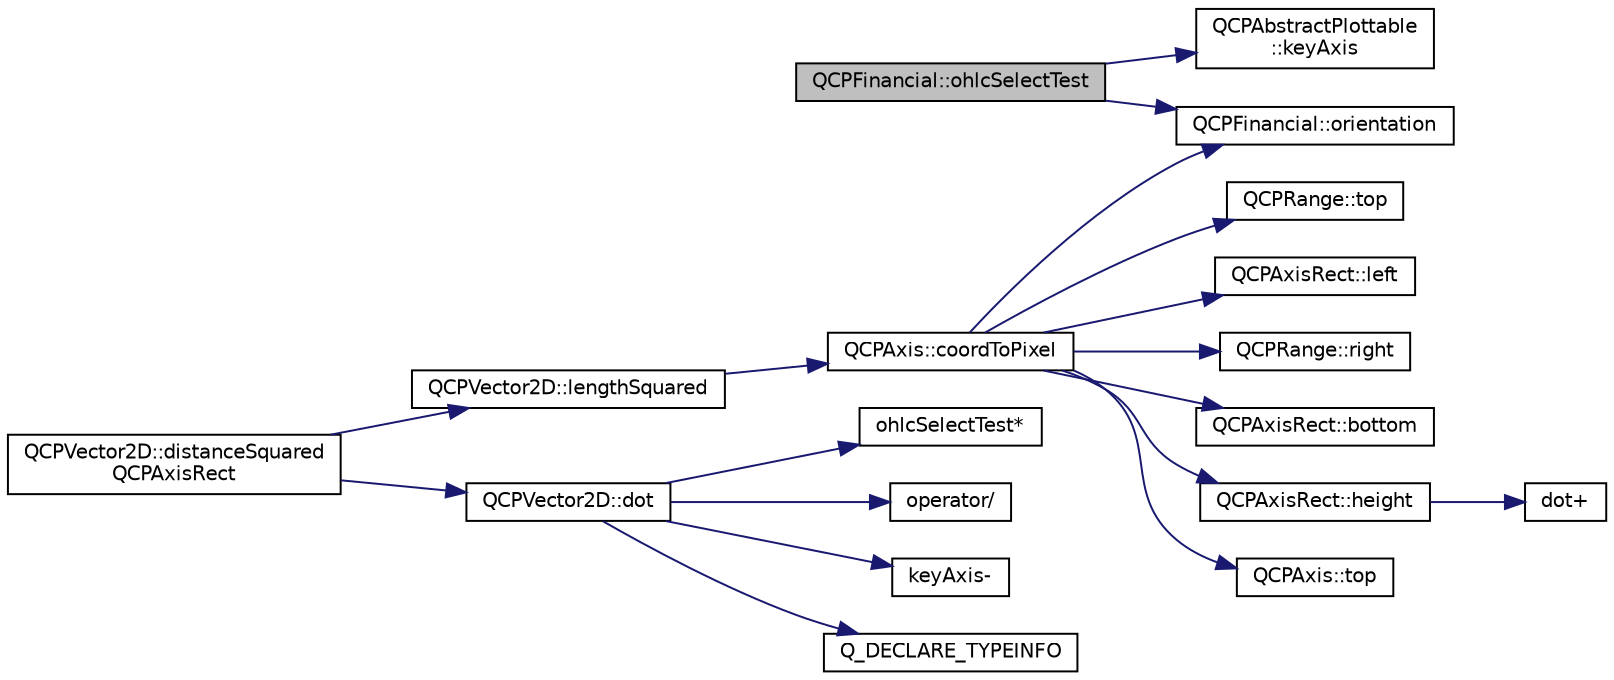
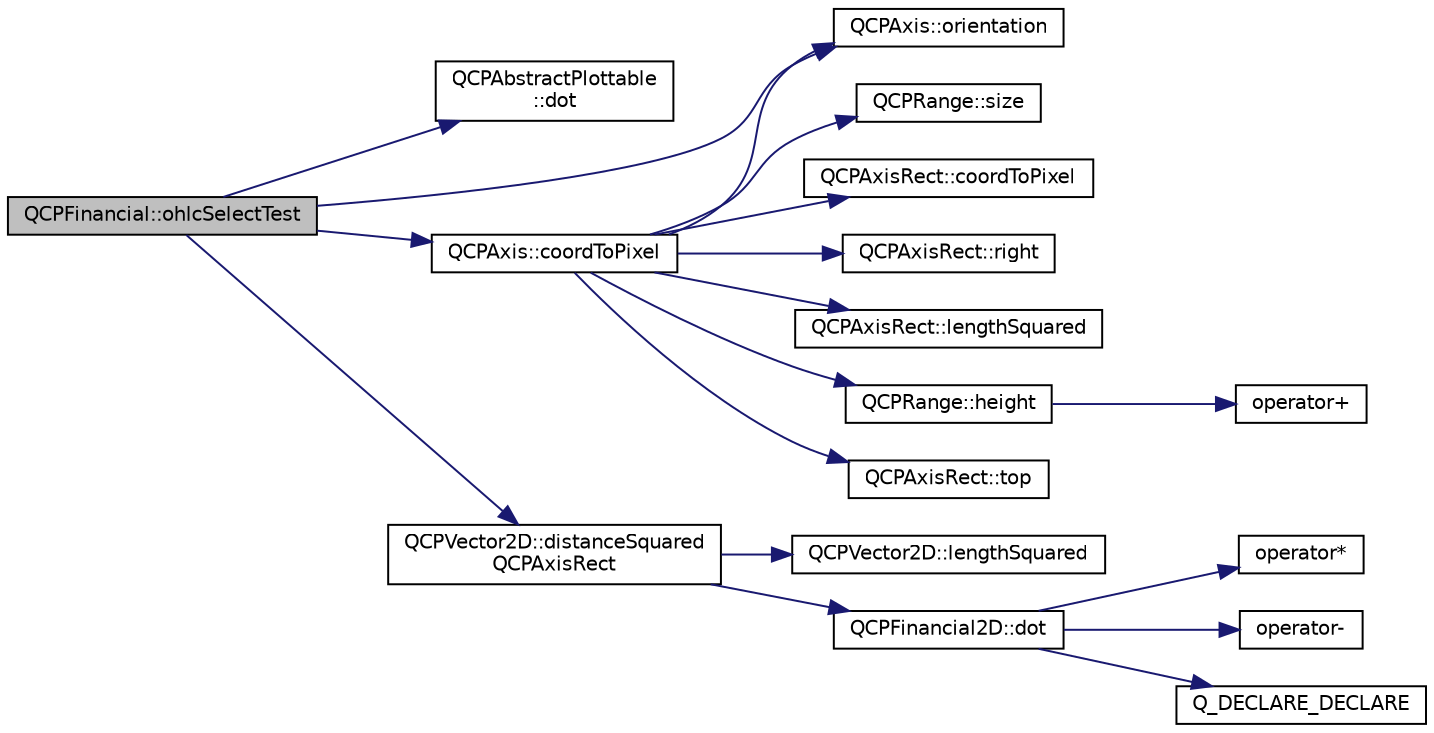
(1315, 39) -> (555, 91)
(1315, 126) -> (949, 28)
(1315, 201) -> (949, 103)
(1315, 276) -> (949, 178)
(1315, 352) -> (949, 254)
(766, 370) -> (365, 235)
none -> (345, 373)
(951, 427) -> (1301, 555)
(1315, 427) -> (949, 329)
(568, 502) -> (949, 630)
(951, 502) -> none
(1315, 502) -> (949, 404)
(1566, 502) -> (1301, 404)
(951, 577) -> (1301, 630)
(1315, 577) -> (949, 479)
(951, 653) -> (1301, 705)
